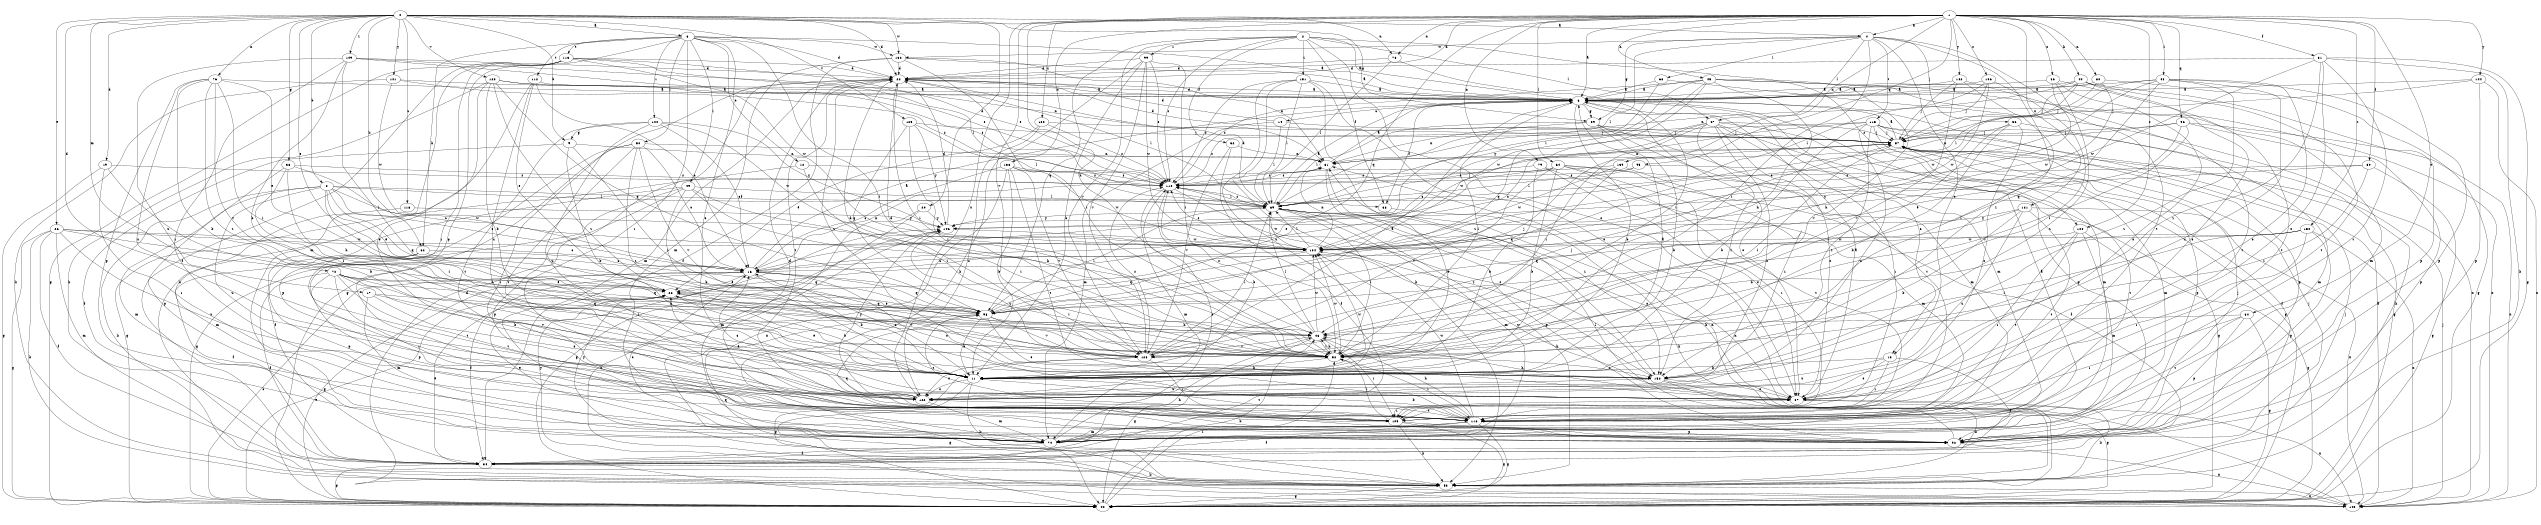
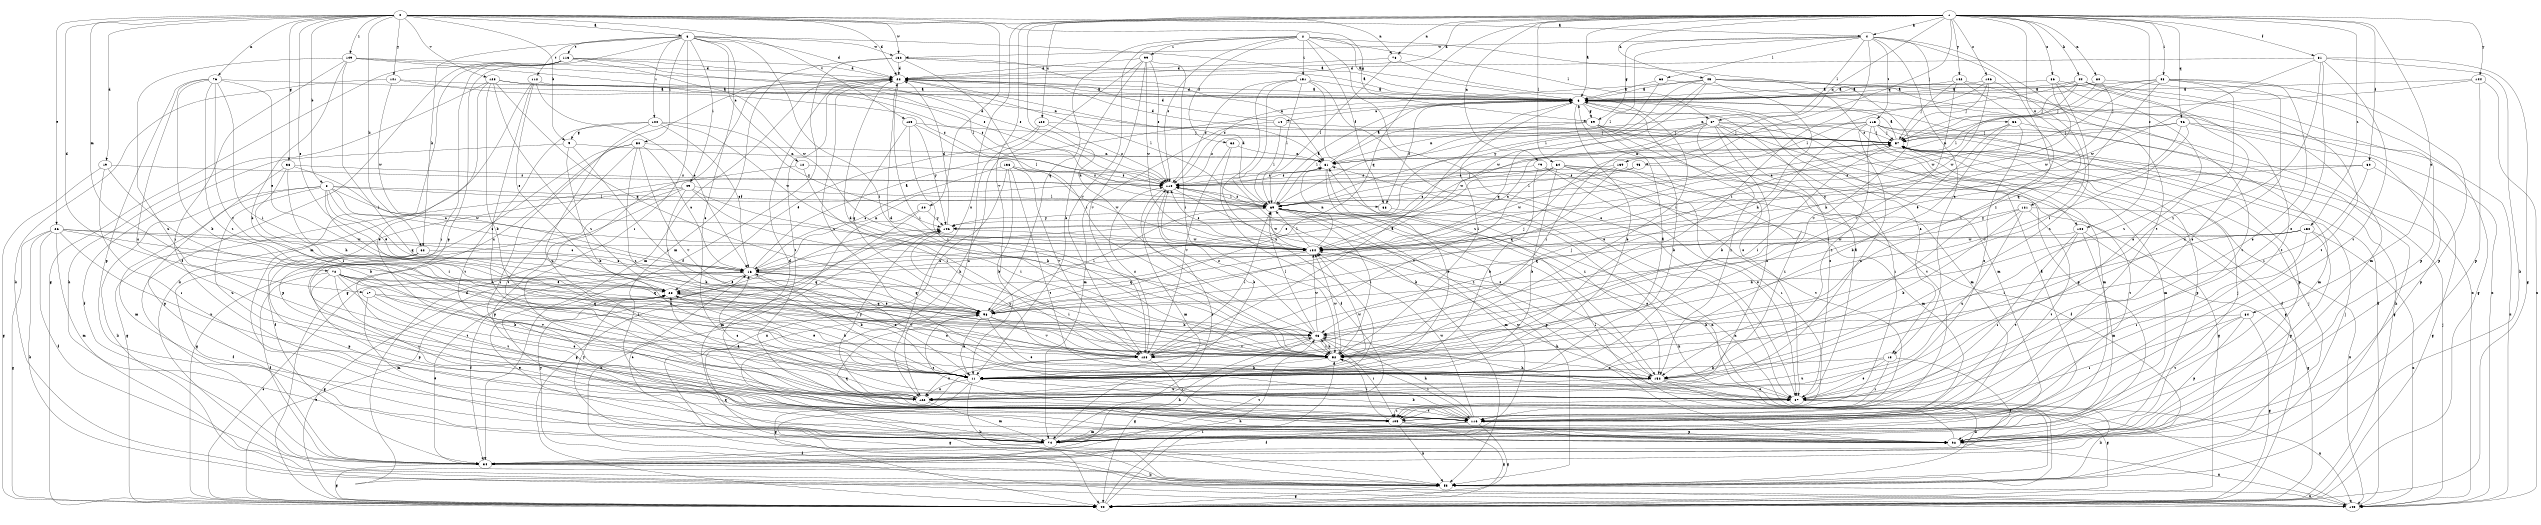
(1431, 20) -> none
(407, 208) -> none
